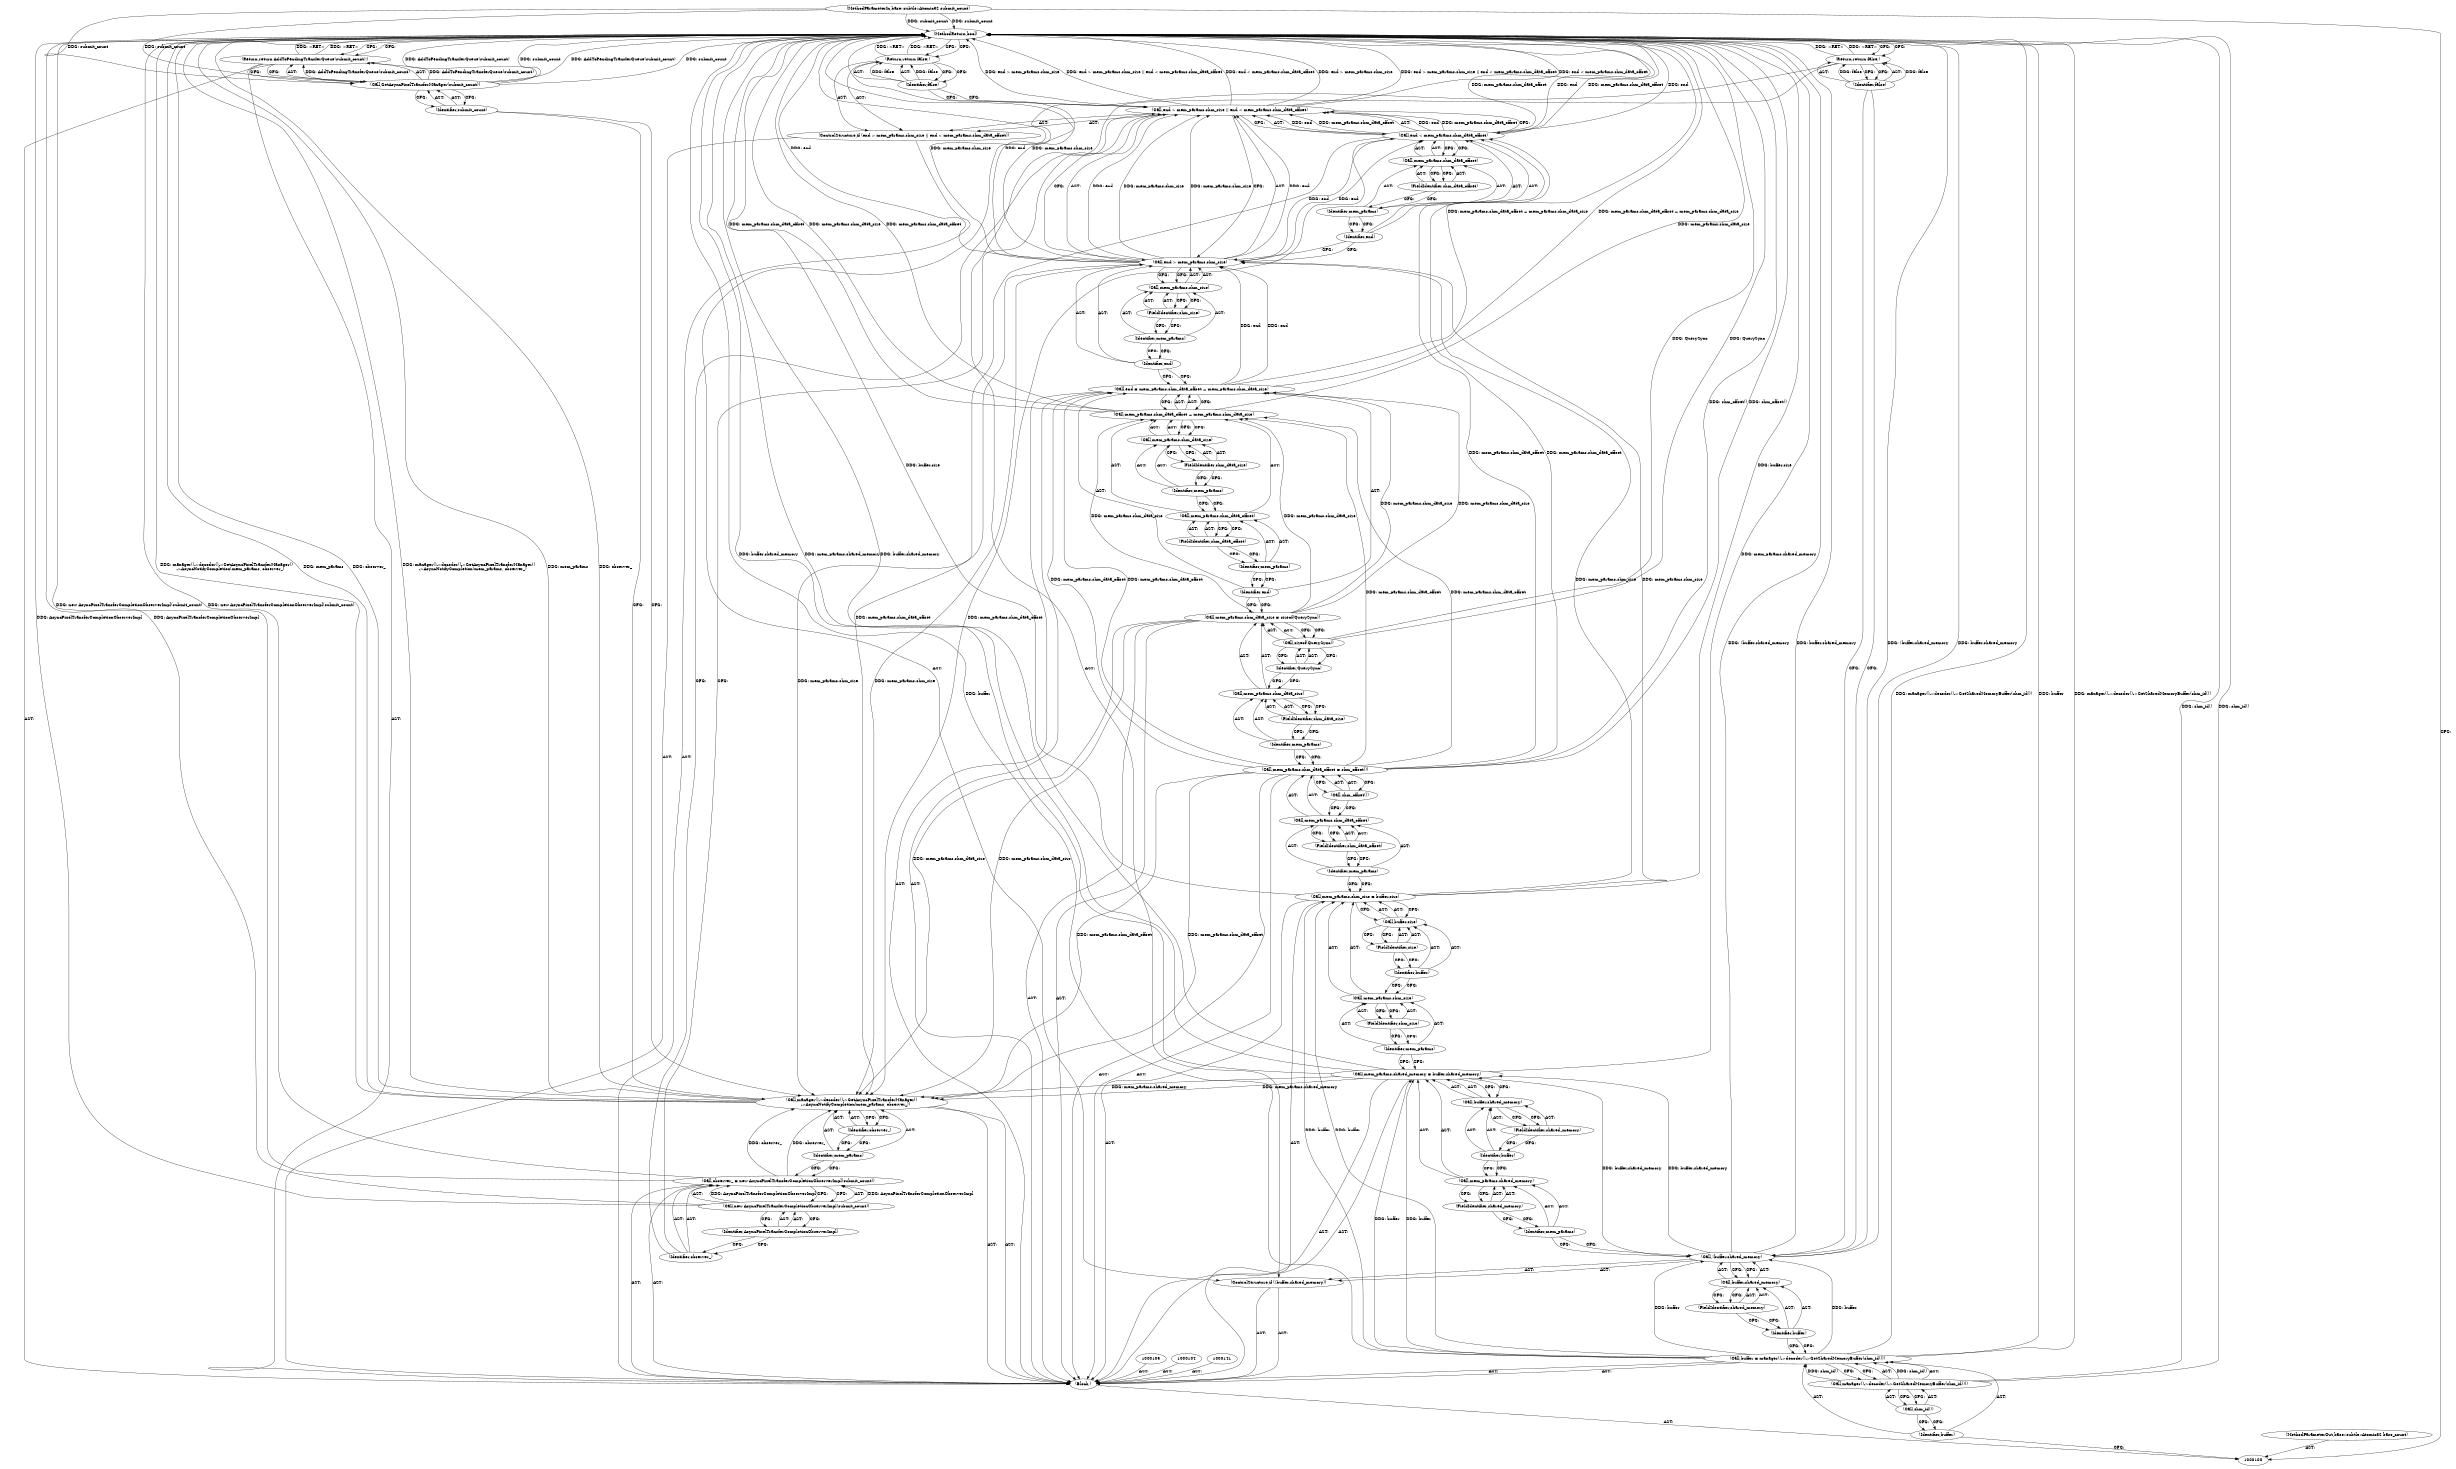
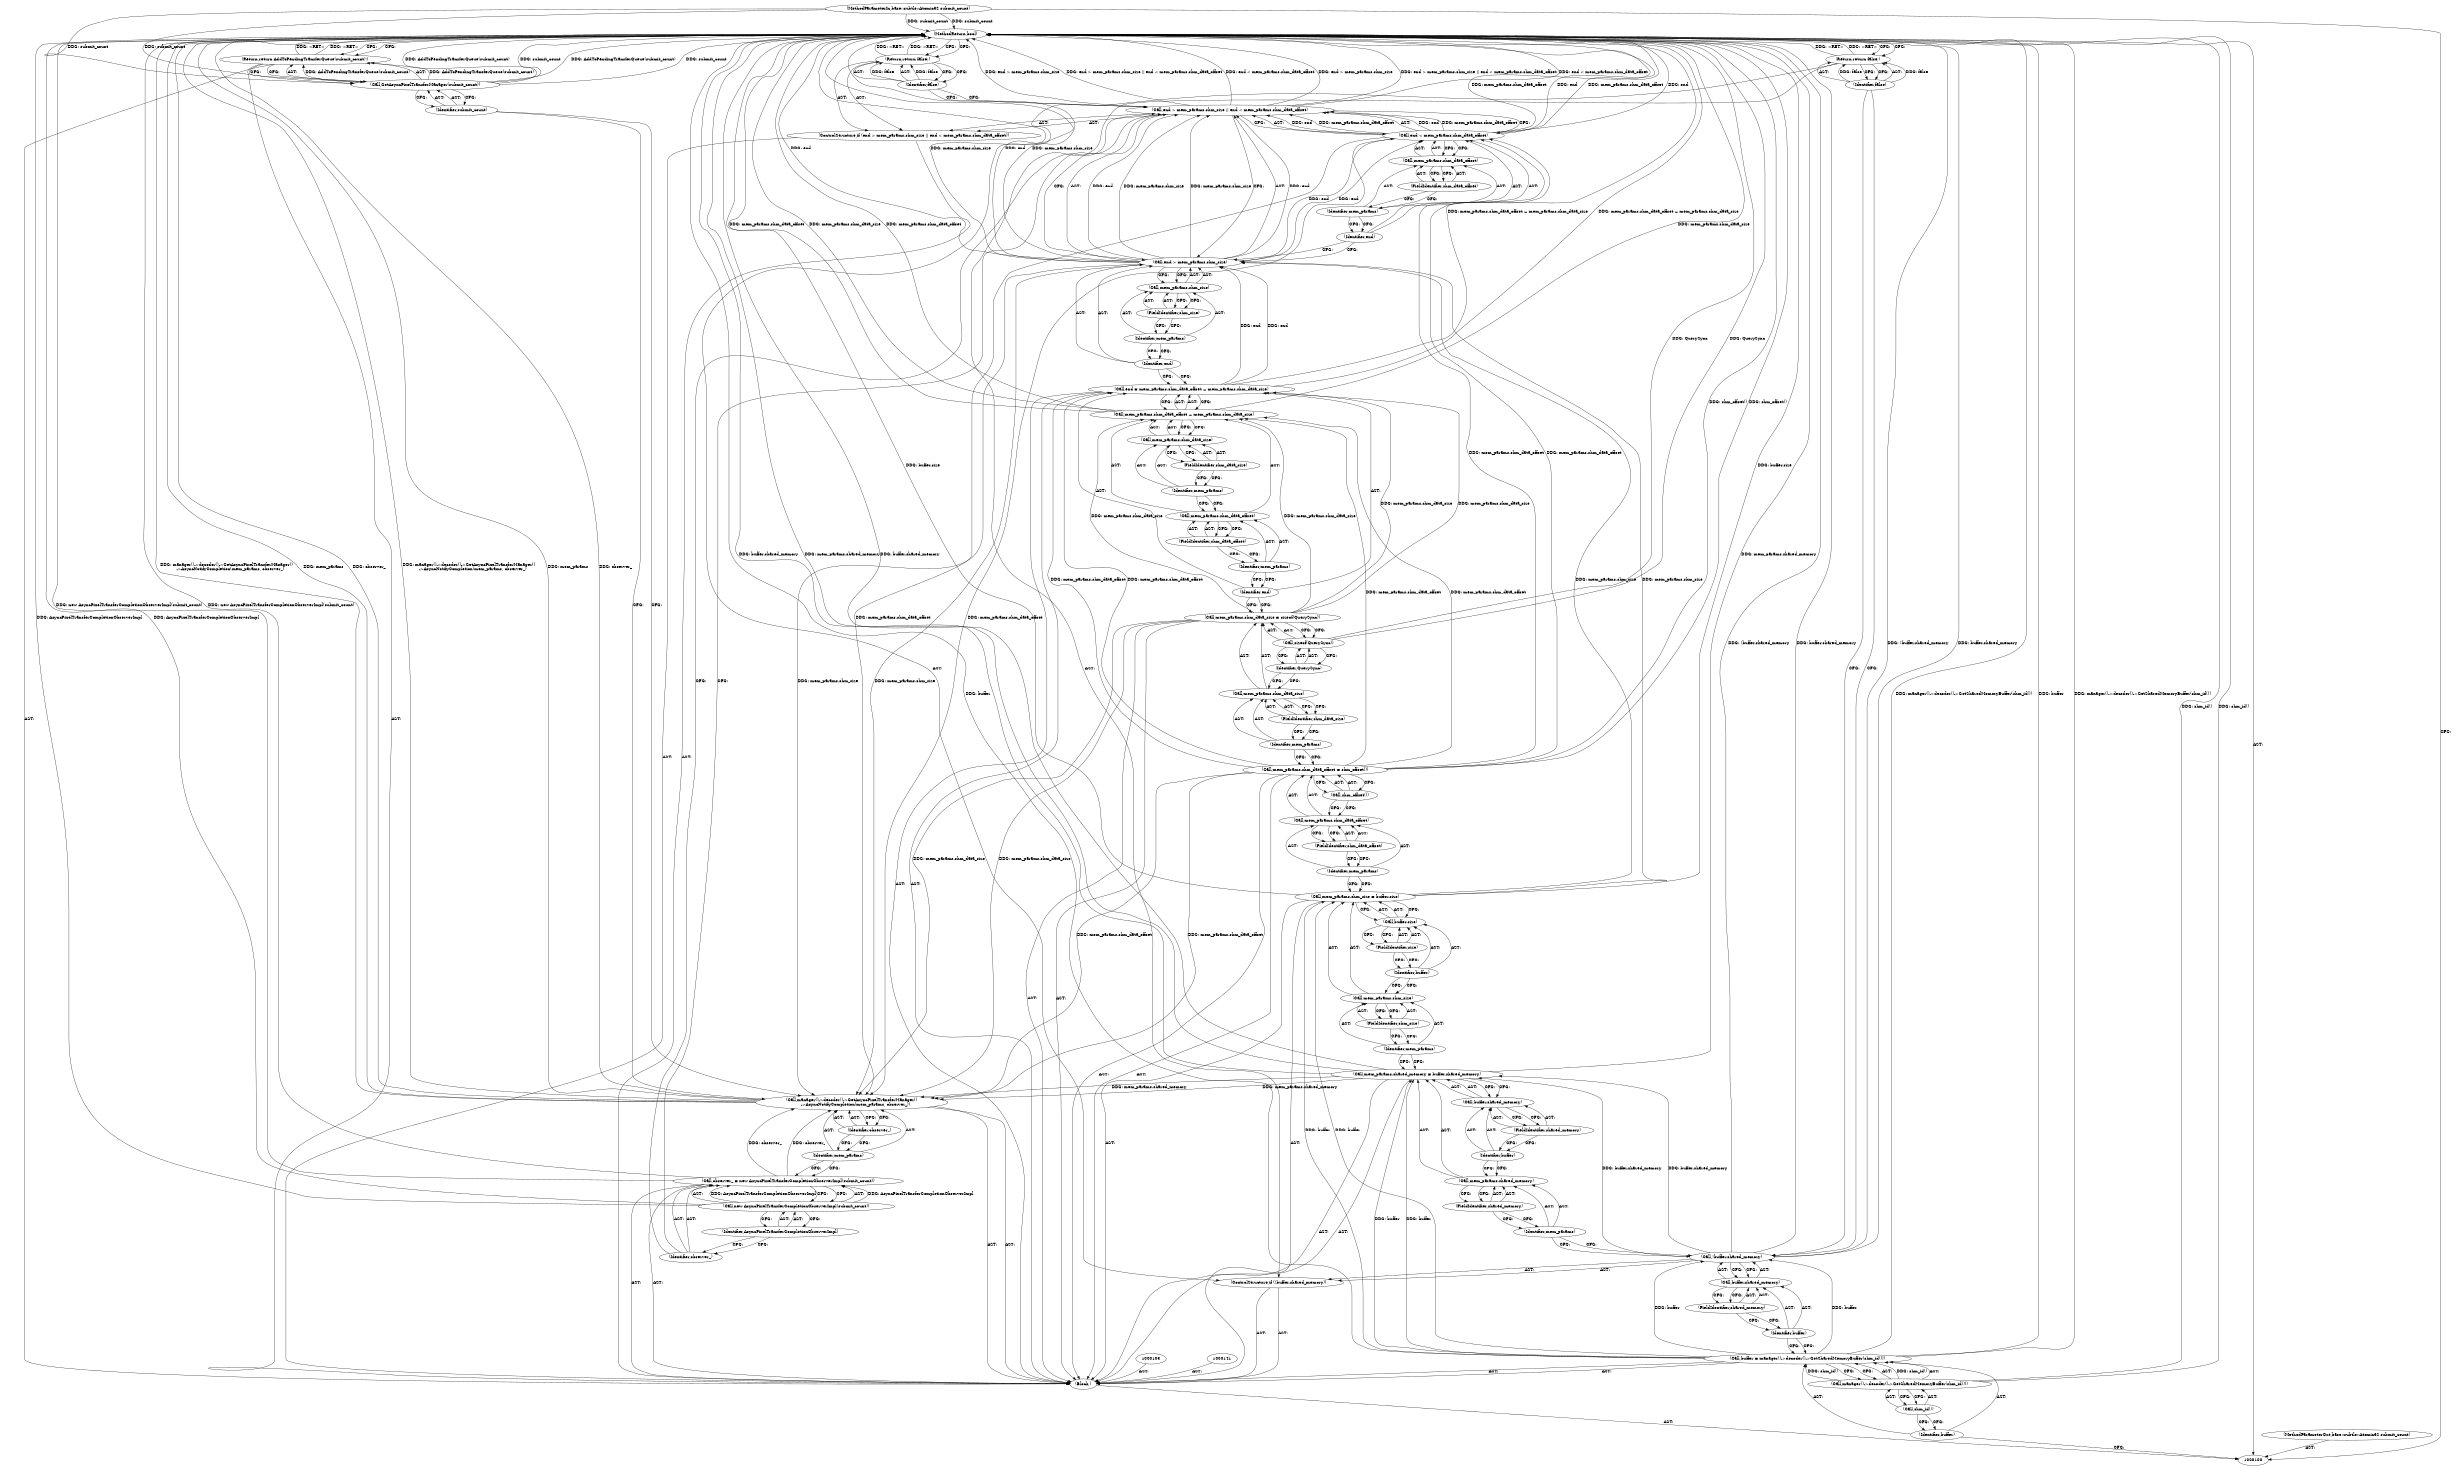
none -> (2253, 117)
(1187, 1359) -> none
(2347, 1435) -> (2347, 1435)
